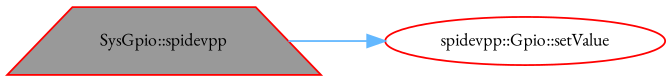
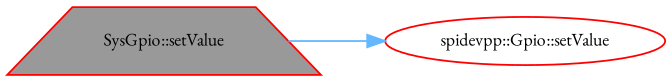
(164, 41) -> (164, 41)
